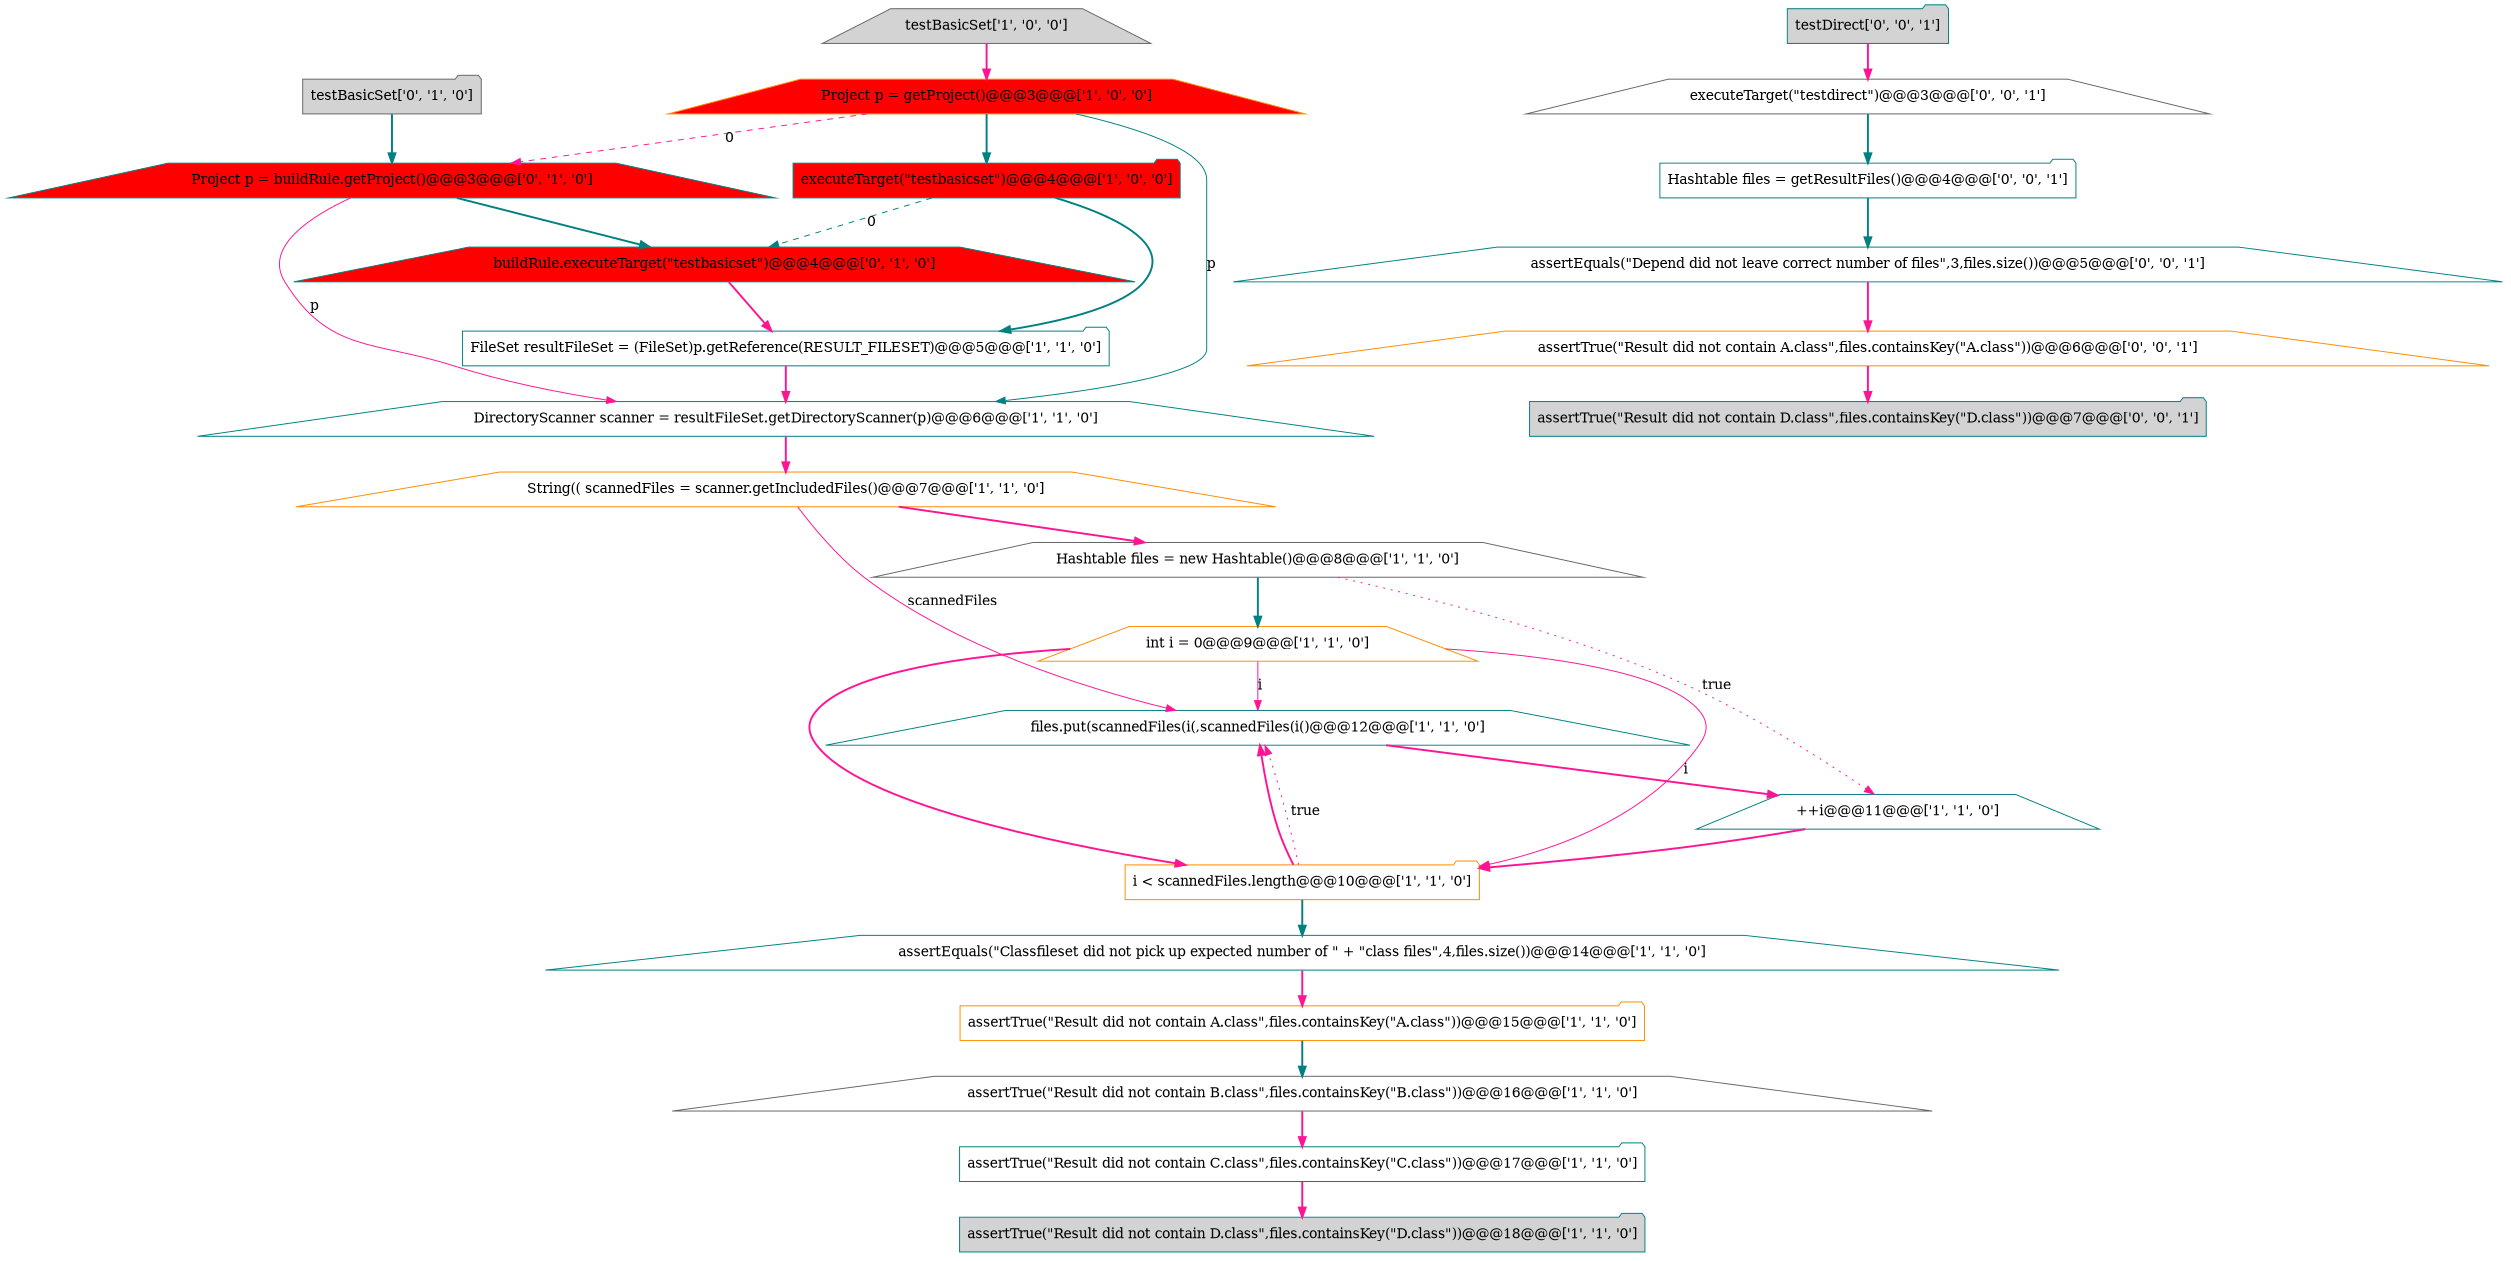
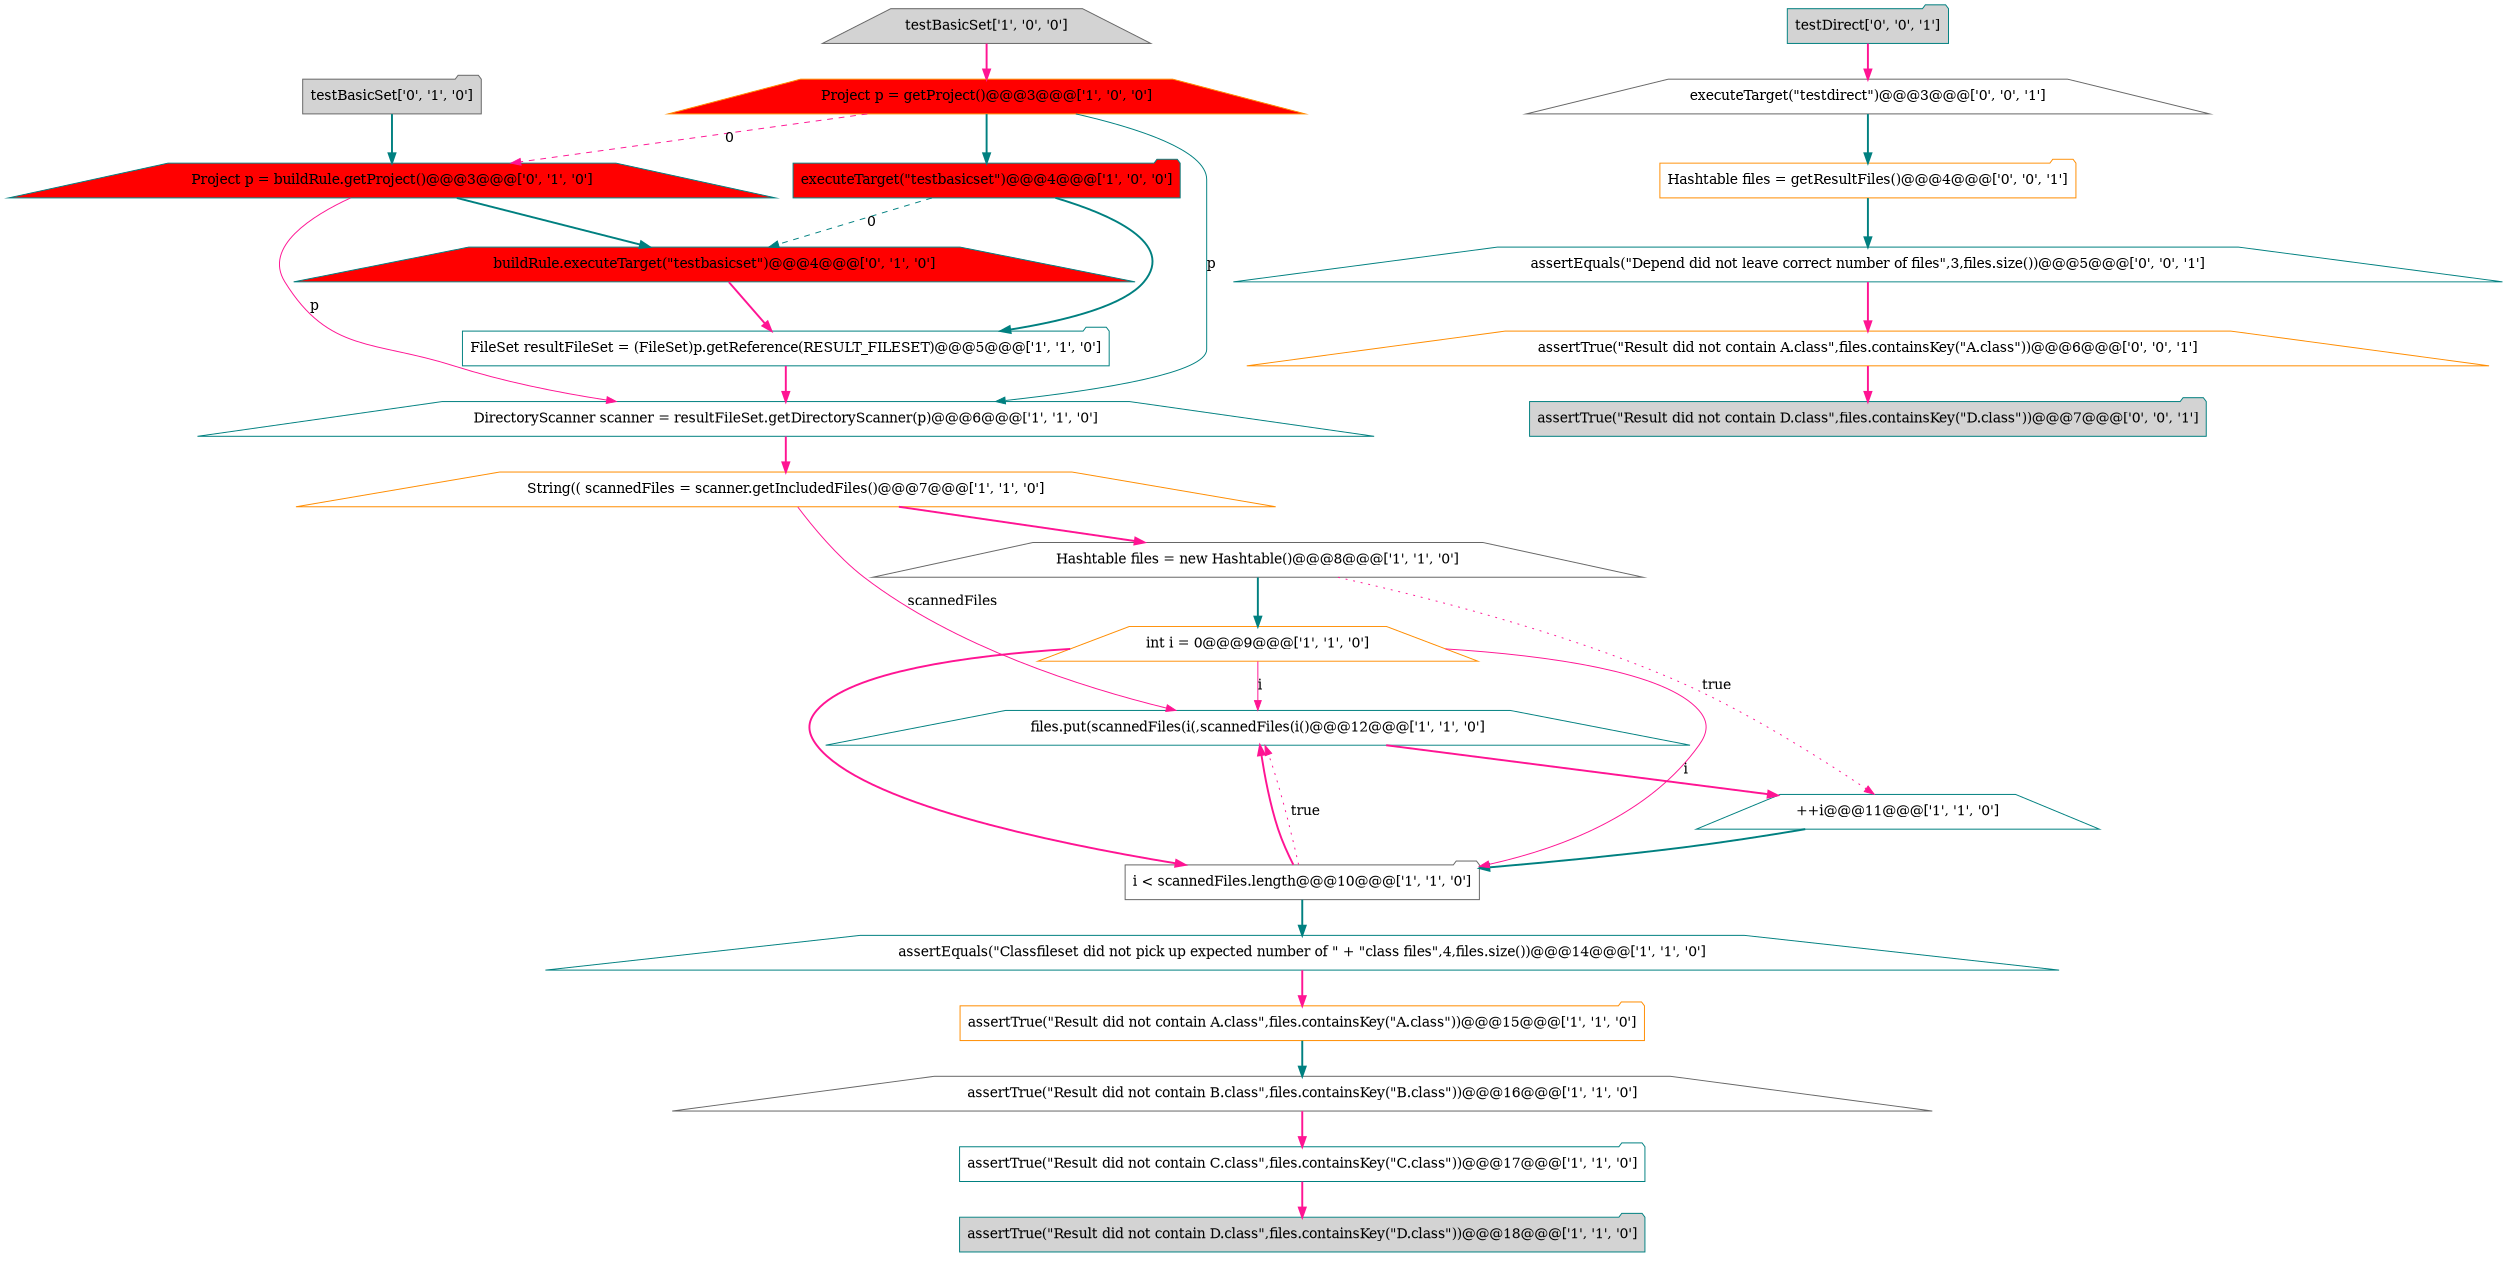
(1868, 181) -> (1868, 181)
(1648, 852) -> (1648, 852)
(1302, 882) -> (1302, 882)
